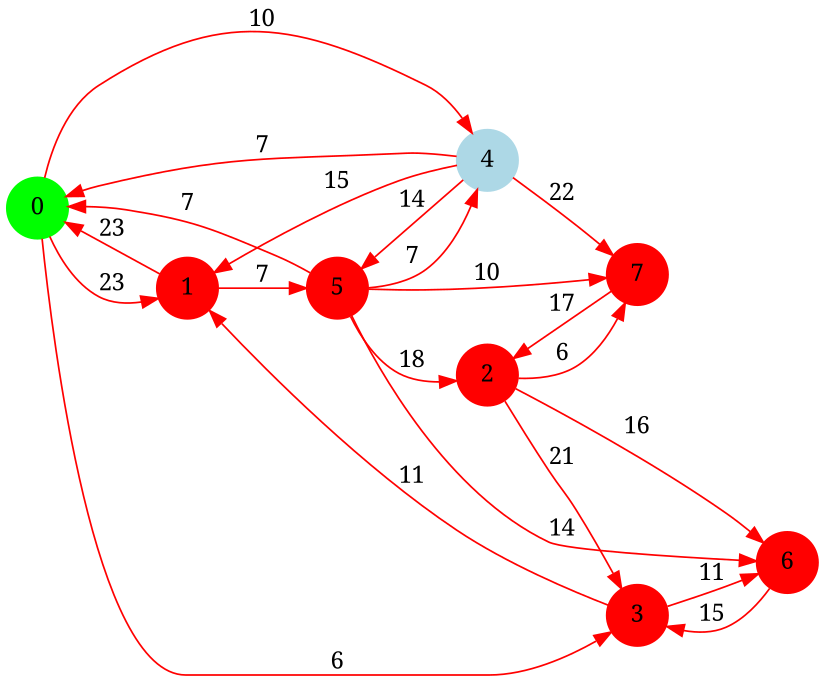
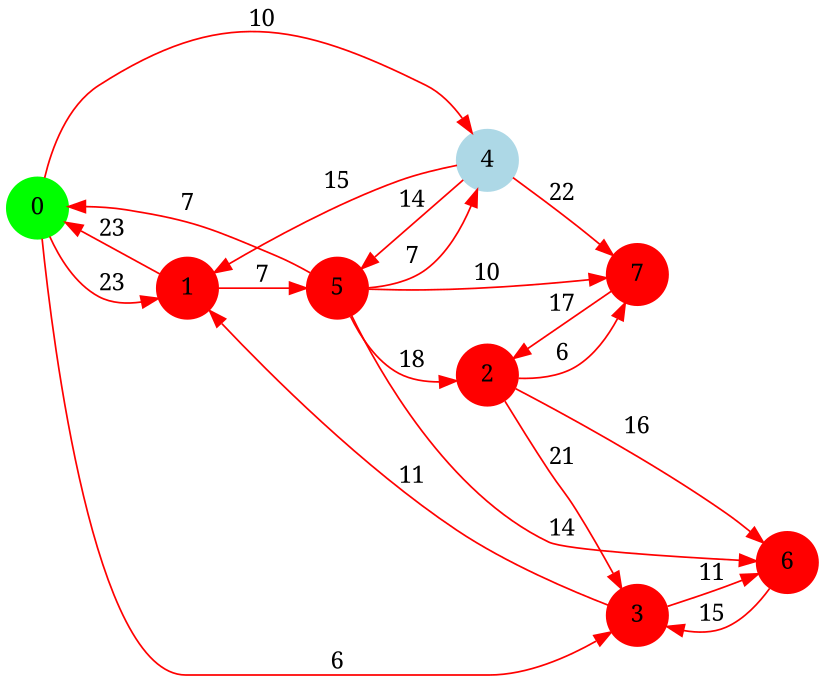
(268, 159) -> none
